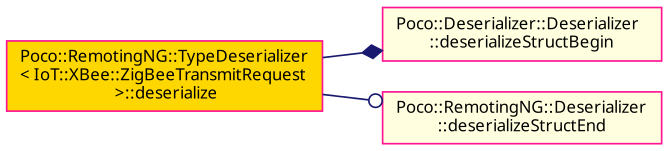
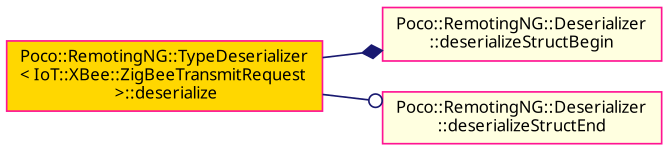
(522, 34) -> (522, 34)
